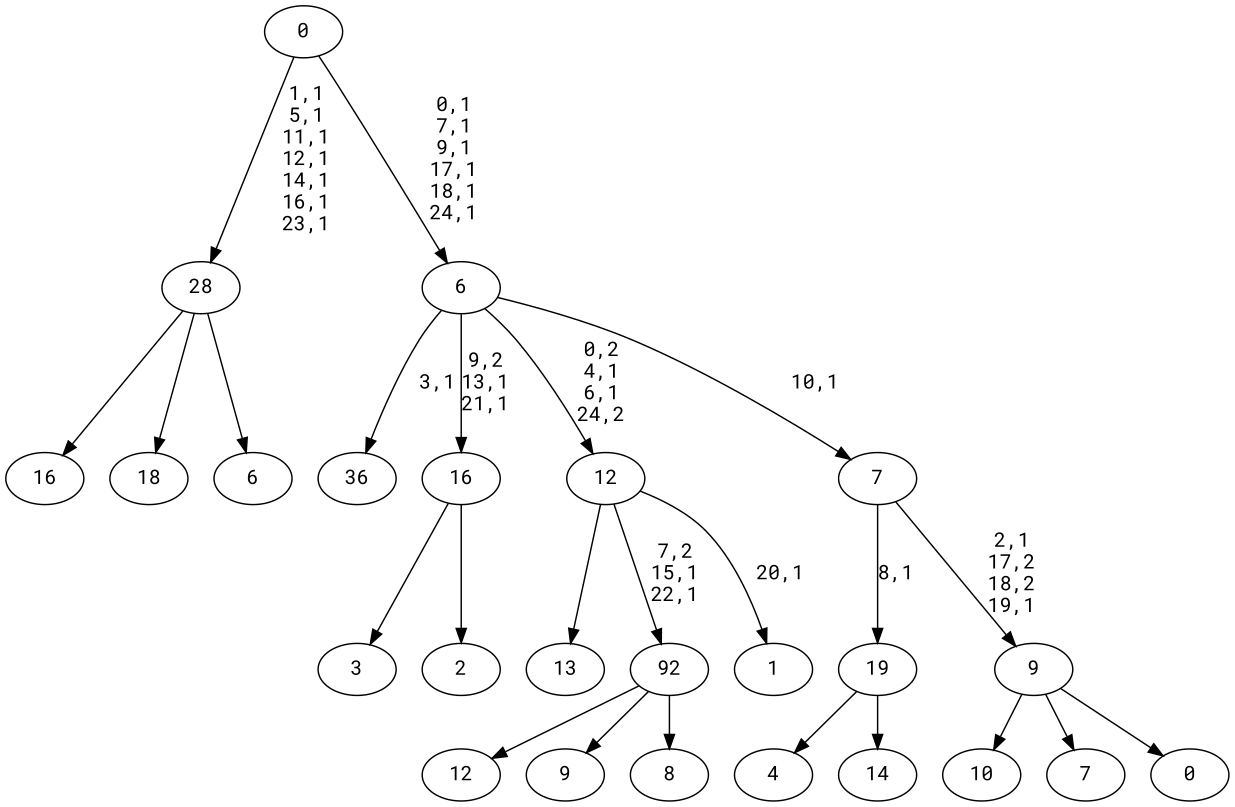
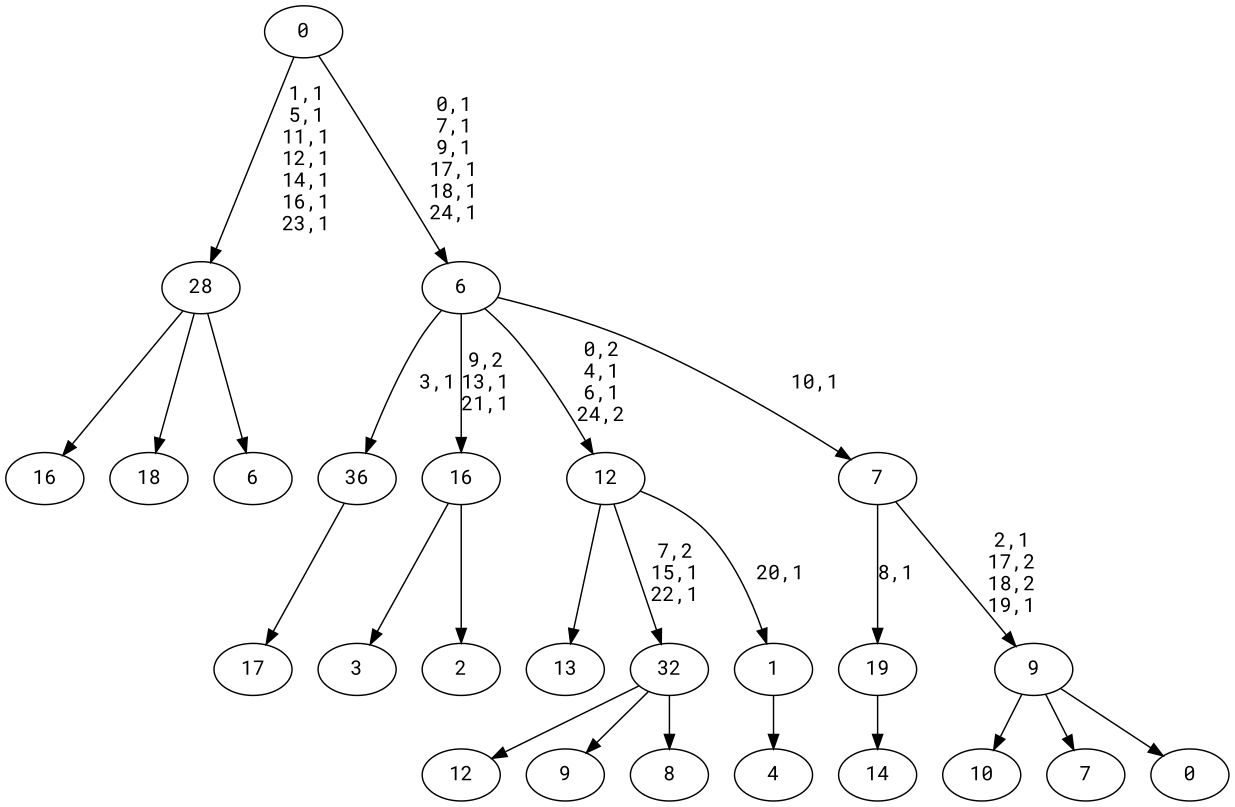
none -> (253, 669)
(669, 669) -> (669, 669)
(831, 717) -> (774, 715)
